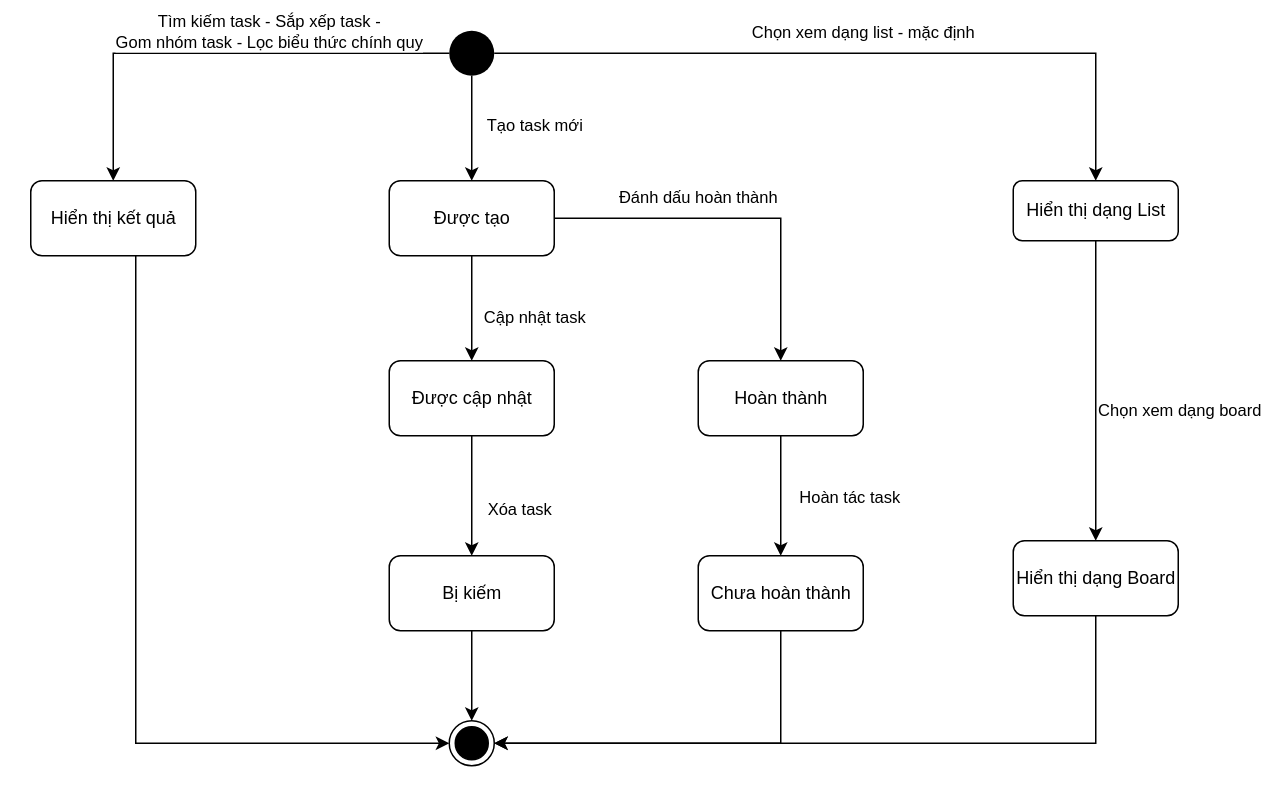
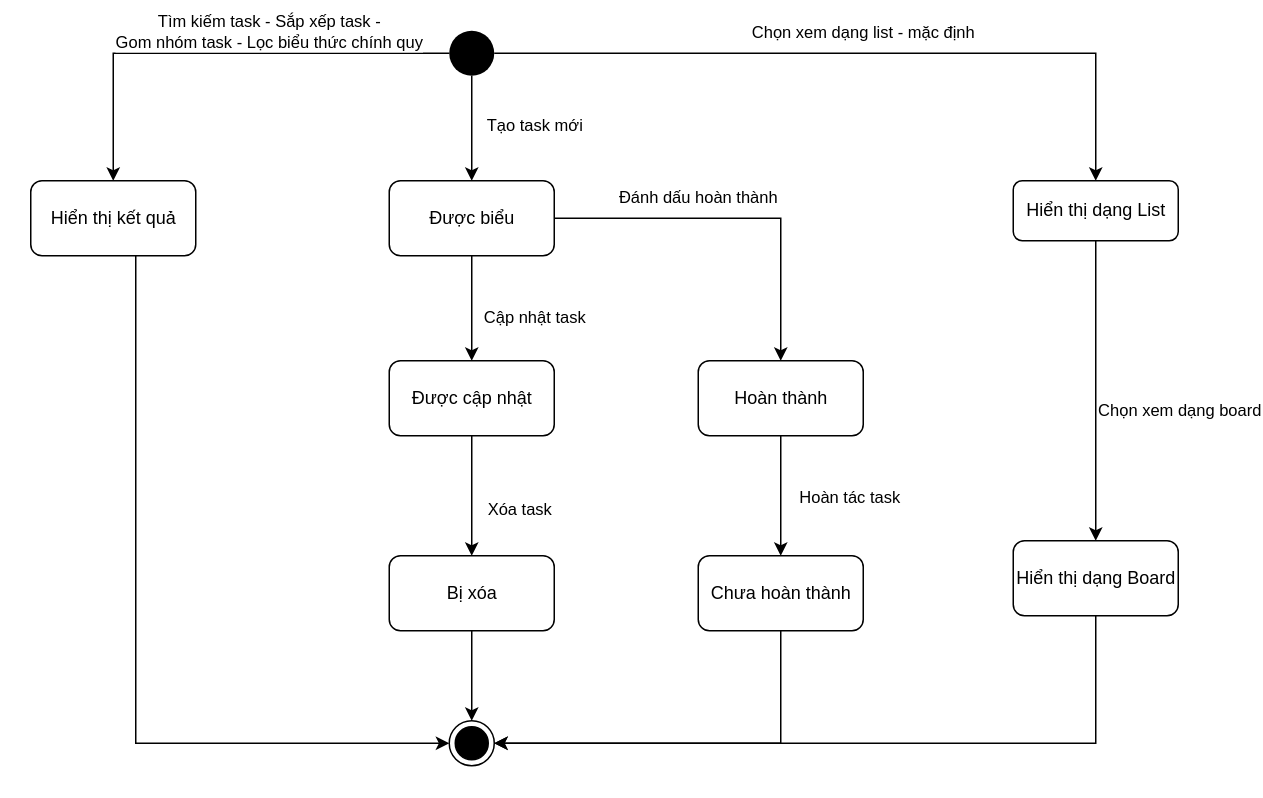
(473, 218) -> (473, 218)
(473, 593) -> (473, 593)
